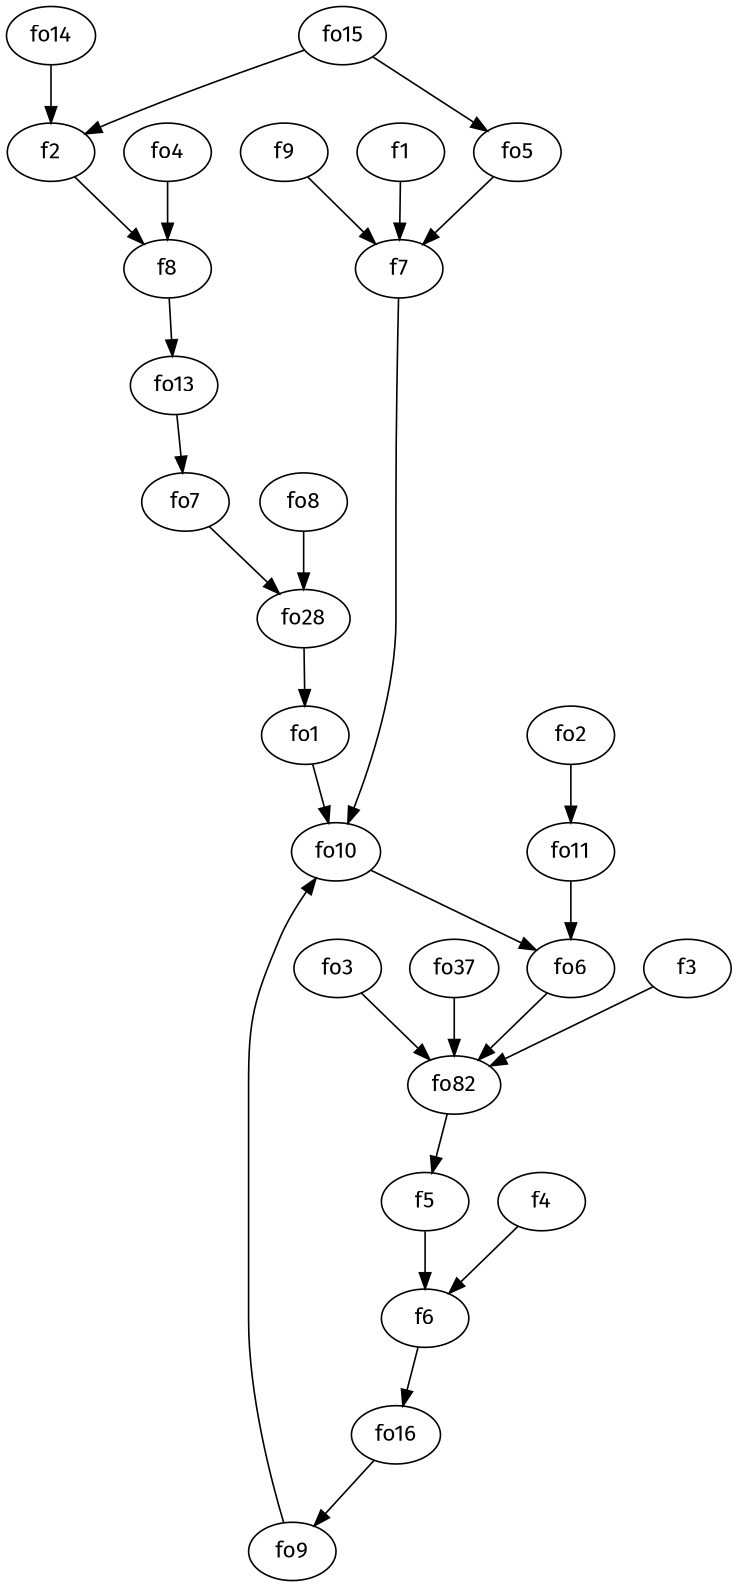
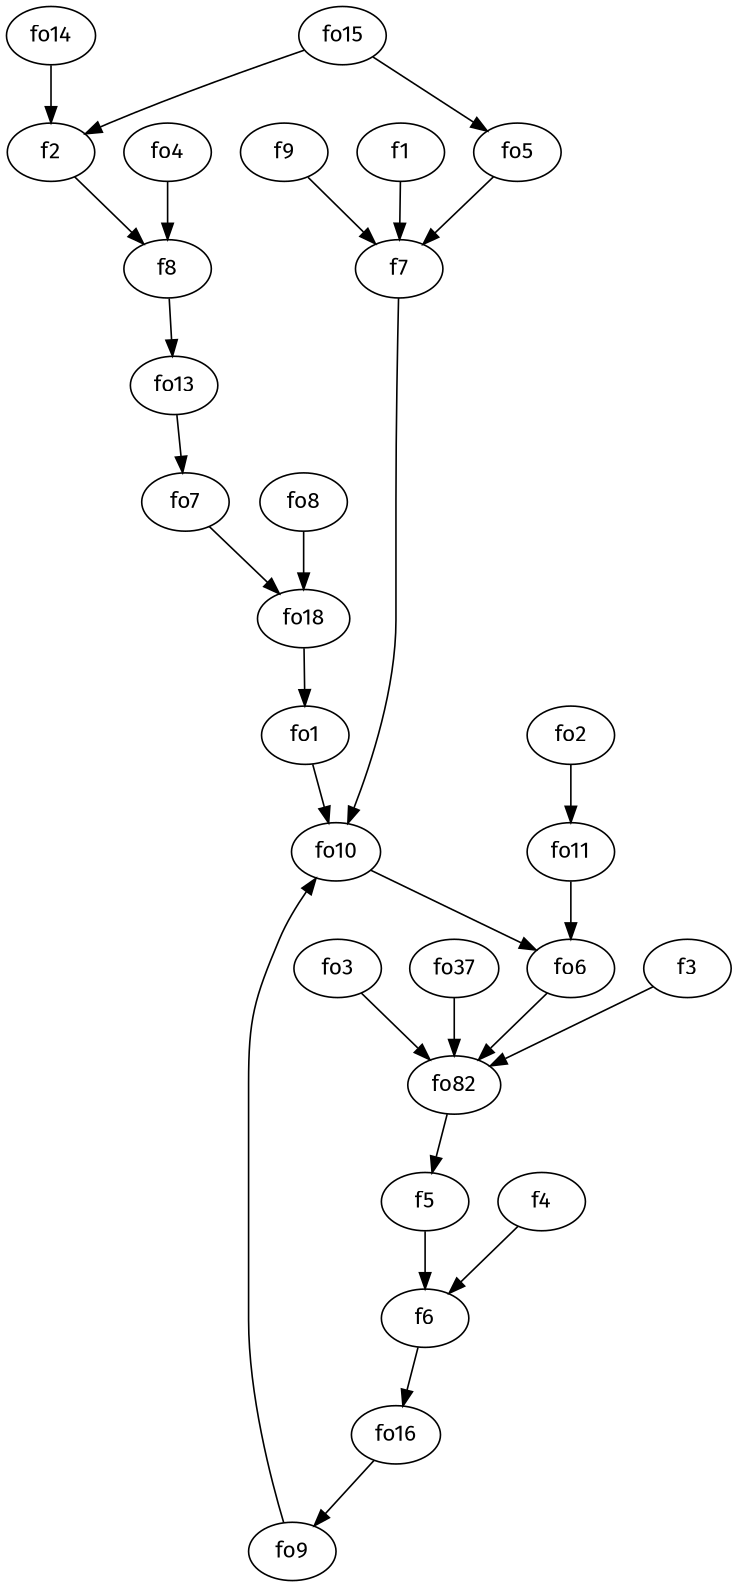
(304, 619) -> (304, 619)
